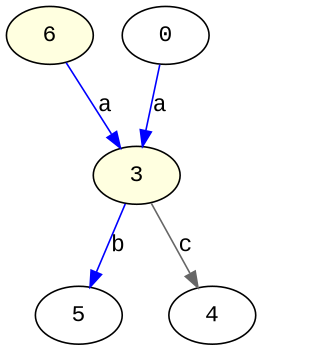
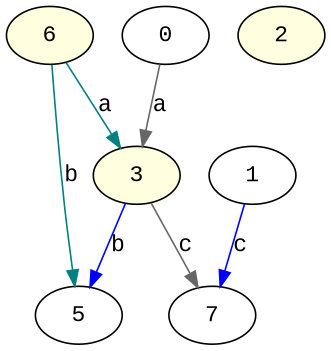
none -> (281, 35)
(153, 97) -> (153, 97)
(89, 98) -> (89, 98)
none -> (61, 168)
none -> (253, 175)
(212, 315) -> (212, 315)
